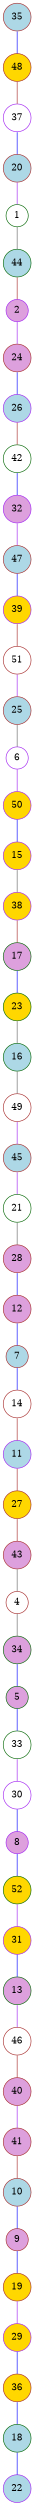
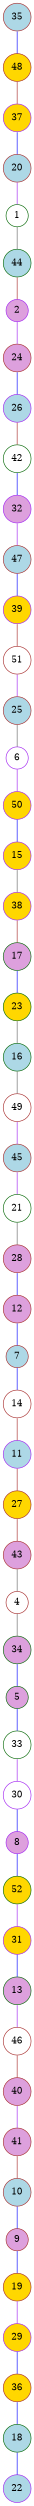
(17, 118) -> (17, 118)
